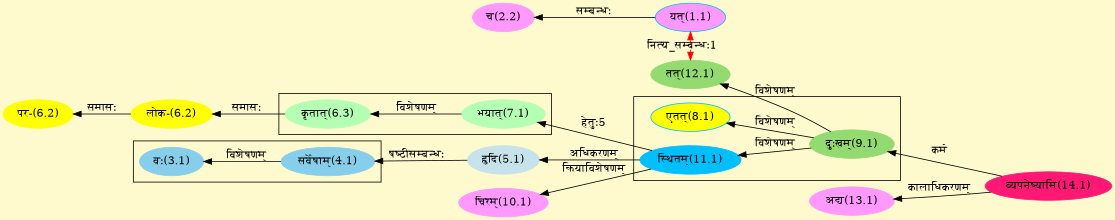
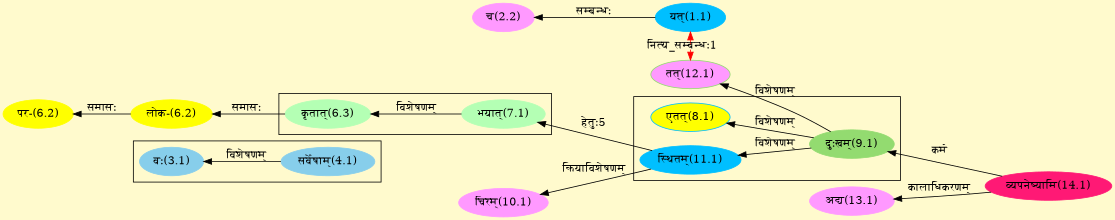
(690, 17) -> (690, 17)
(690, 74) -> (690, 74)
(503, 160) -> none
